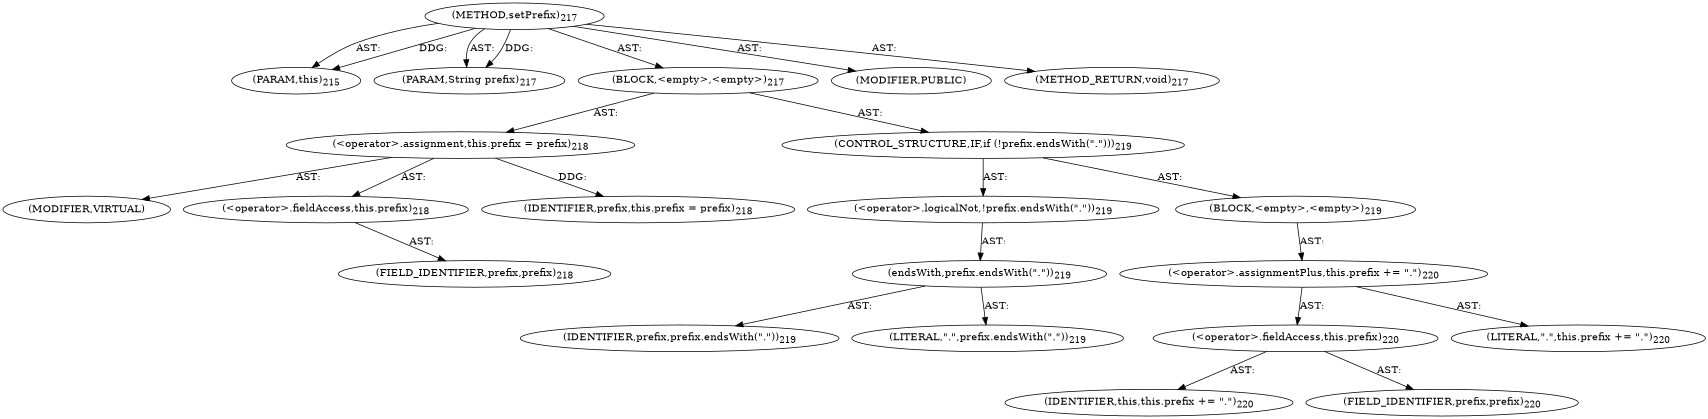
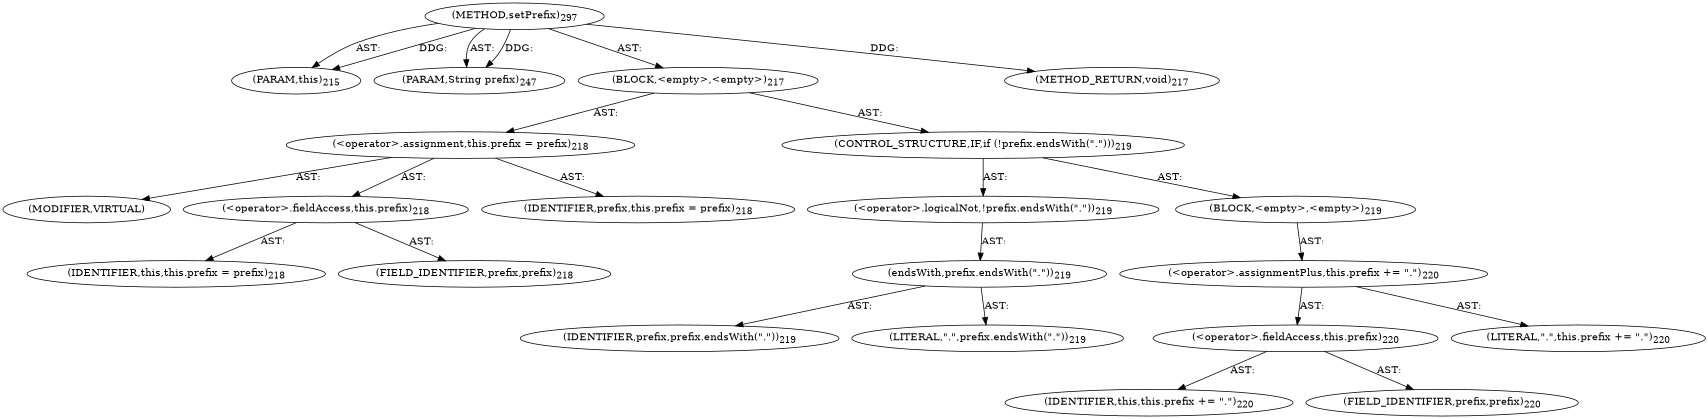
(569, 15) -> (569, 15)
(886, 48) -> (886, 48)
(528, 80) -> (528, 80)
(911, 81) -> none
(575, 177) -> (575, 177)
none -> (176, 274)
